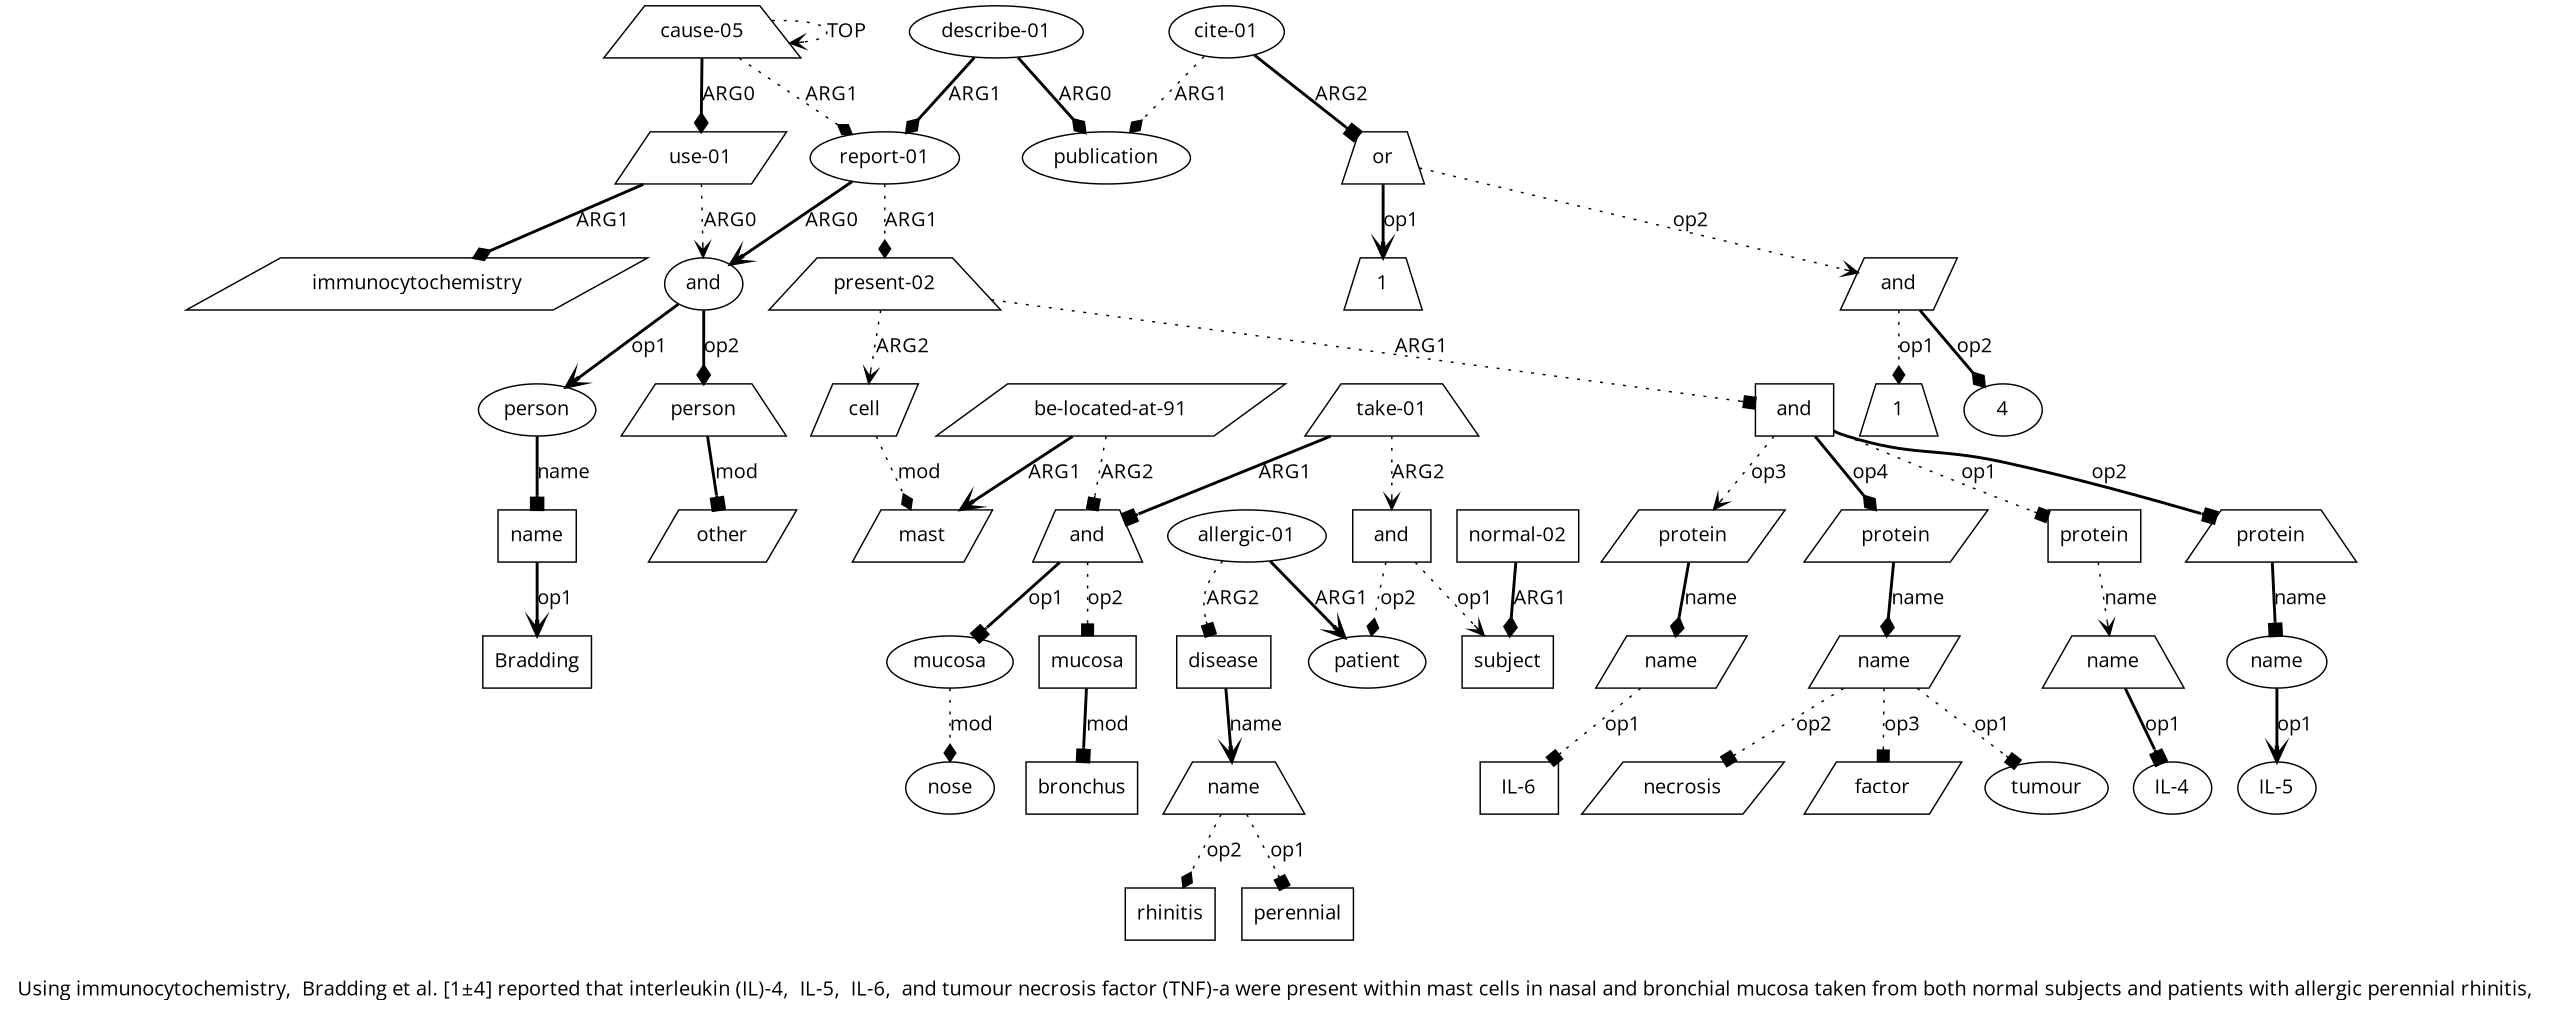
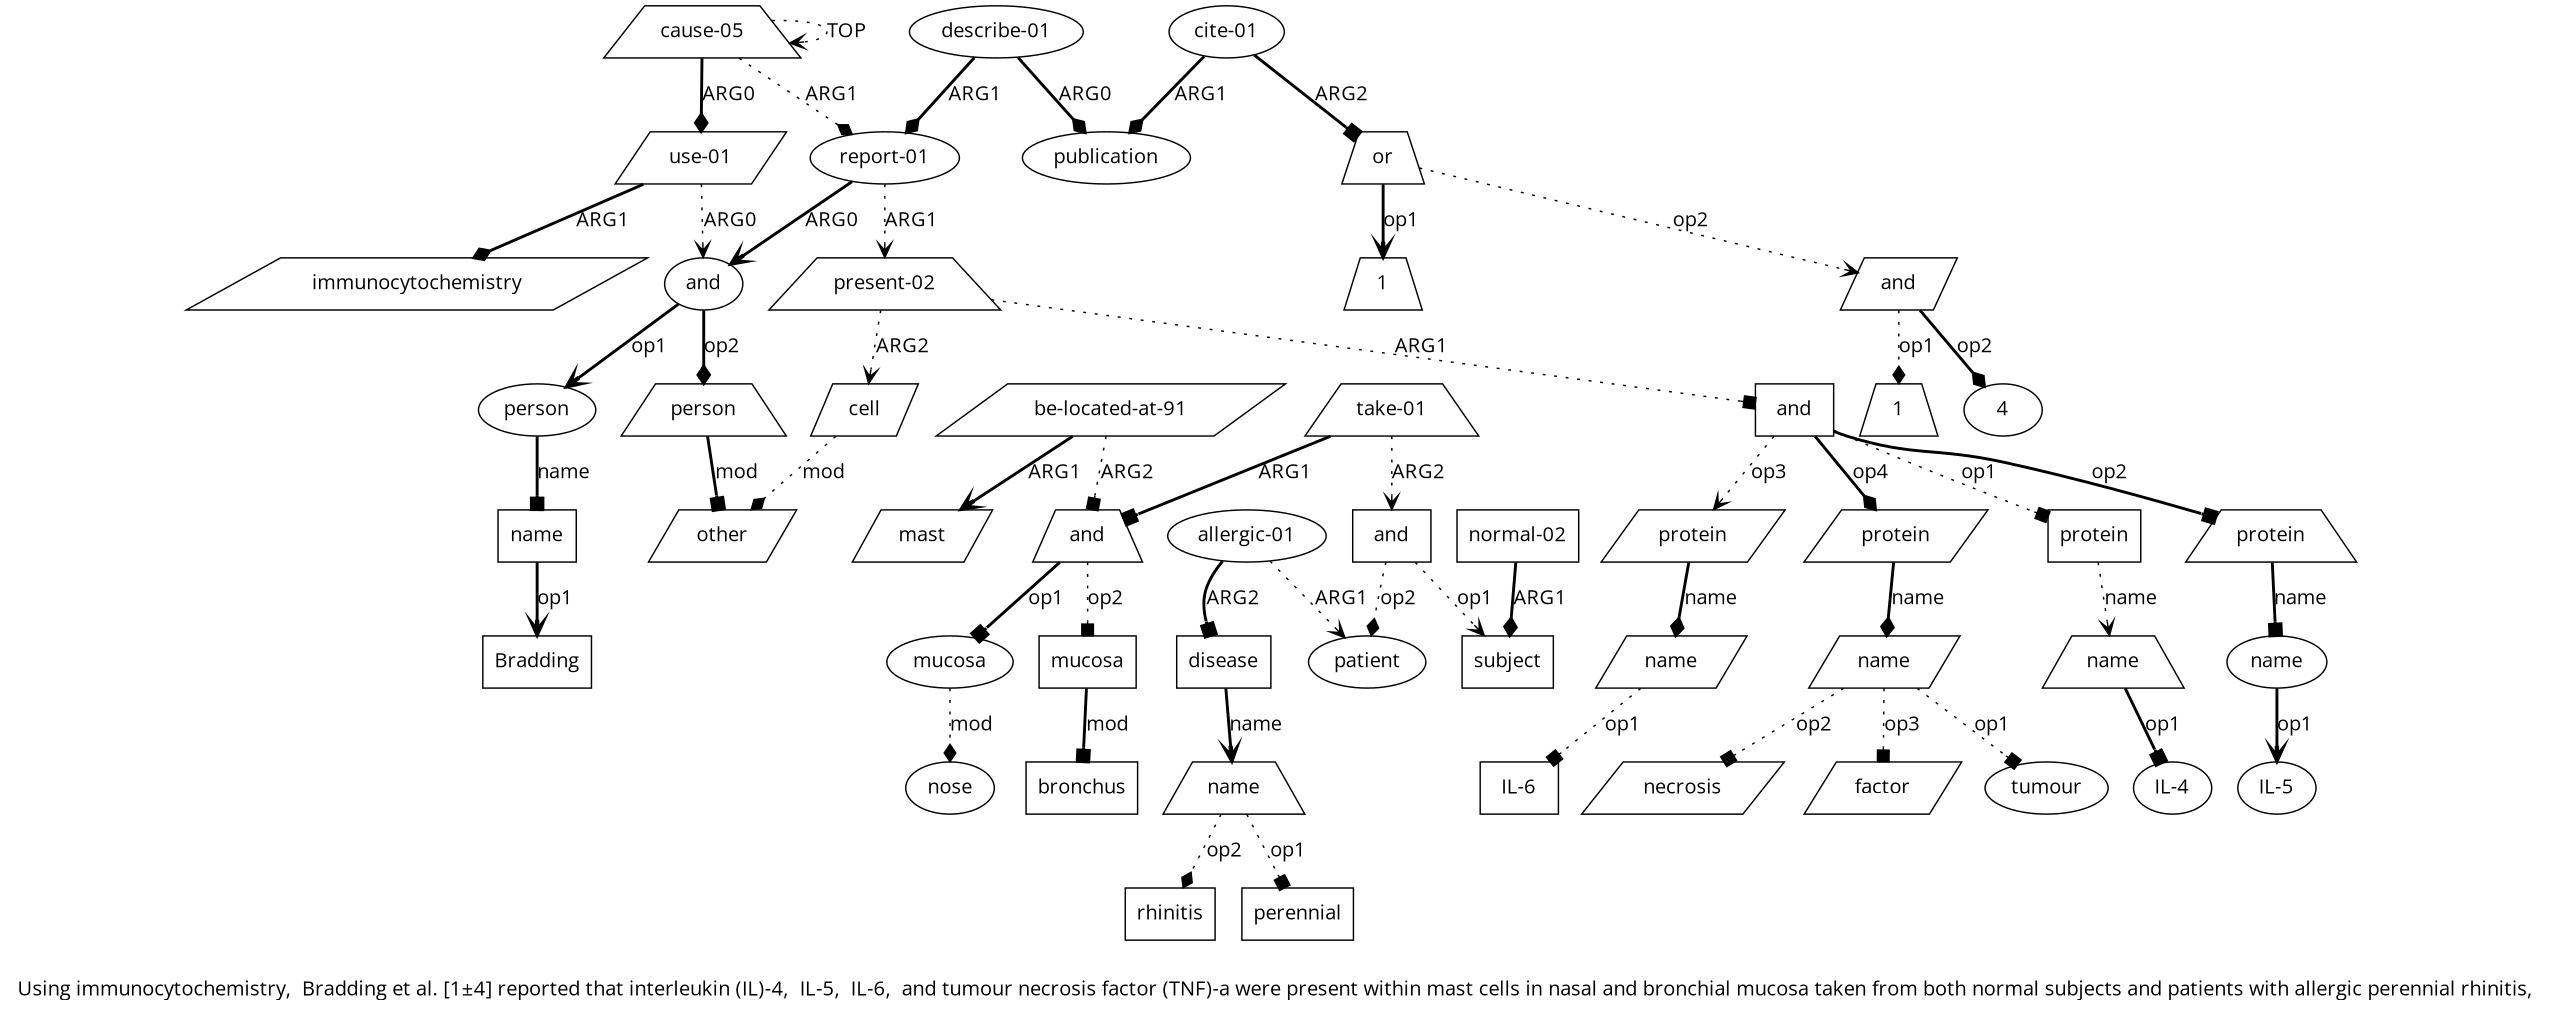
(1173, 88) -> (1173, 88)
(885, 214) -> (885, 214)
(890, 465) -> (800, 467)
(1206, 589) -> (1206, 589)
(1302, 594) -> (1302, 594)
